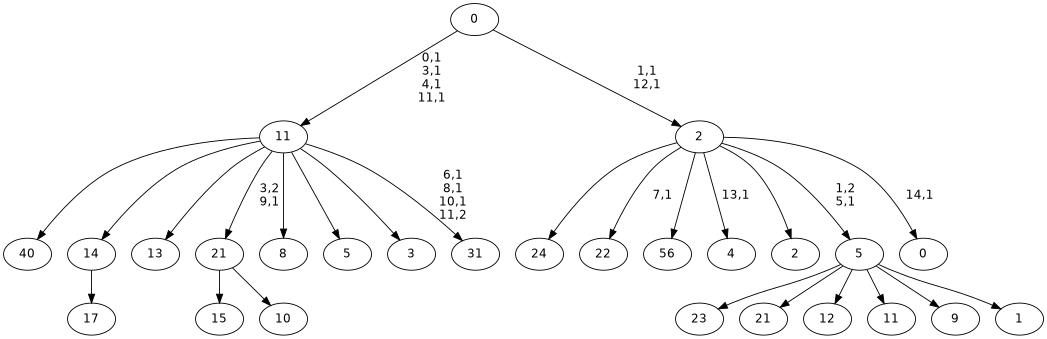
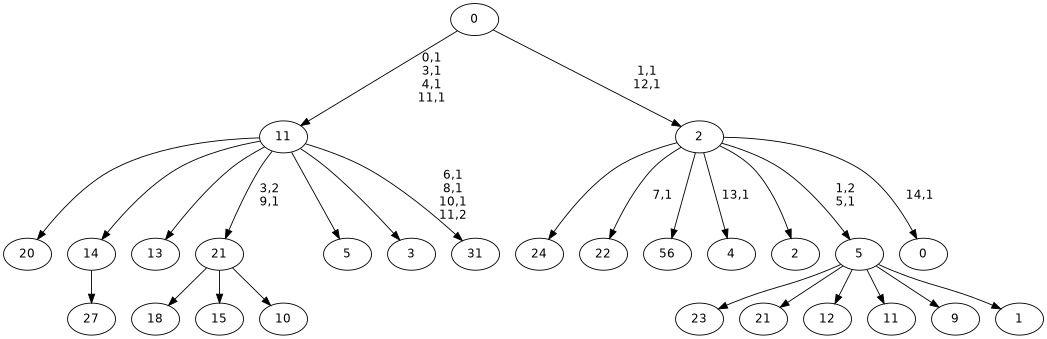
(28, 254) -> (28, 254)
(284, 254) -> none
(92, 319) -> (92, 319)
none -> (156, 319)
